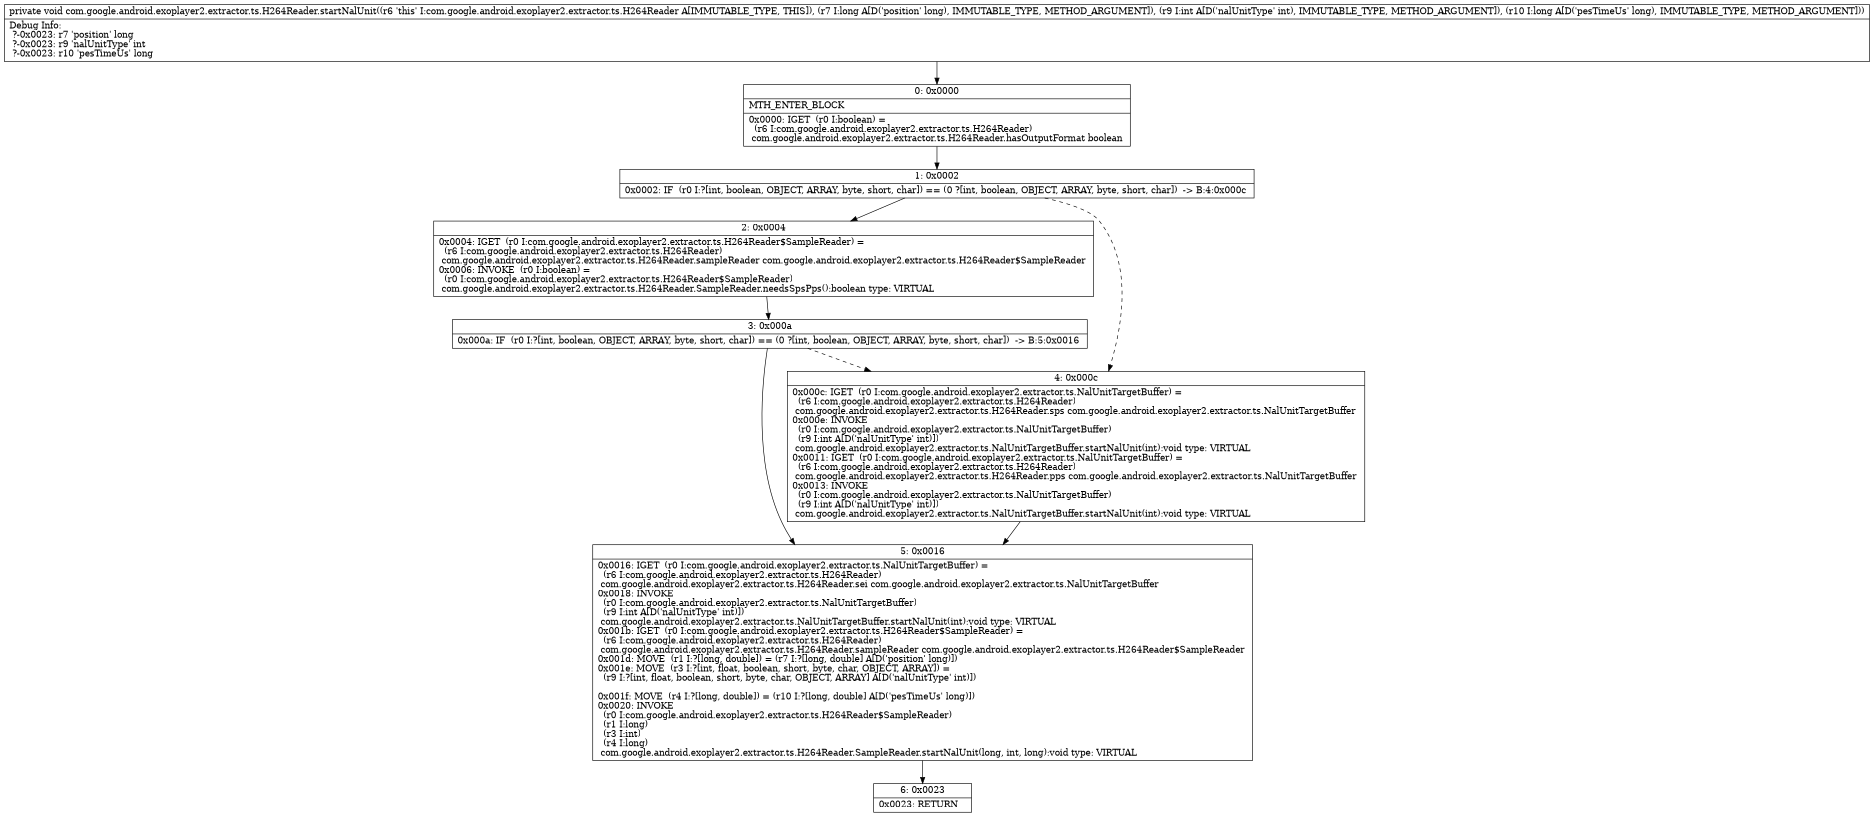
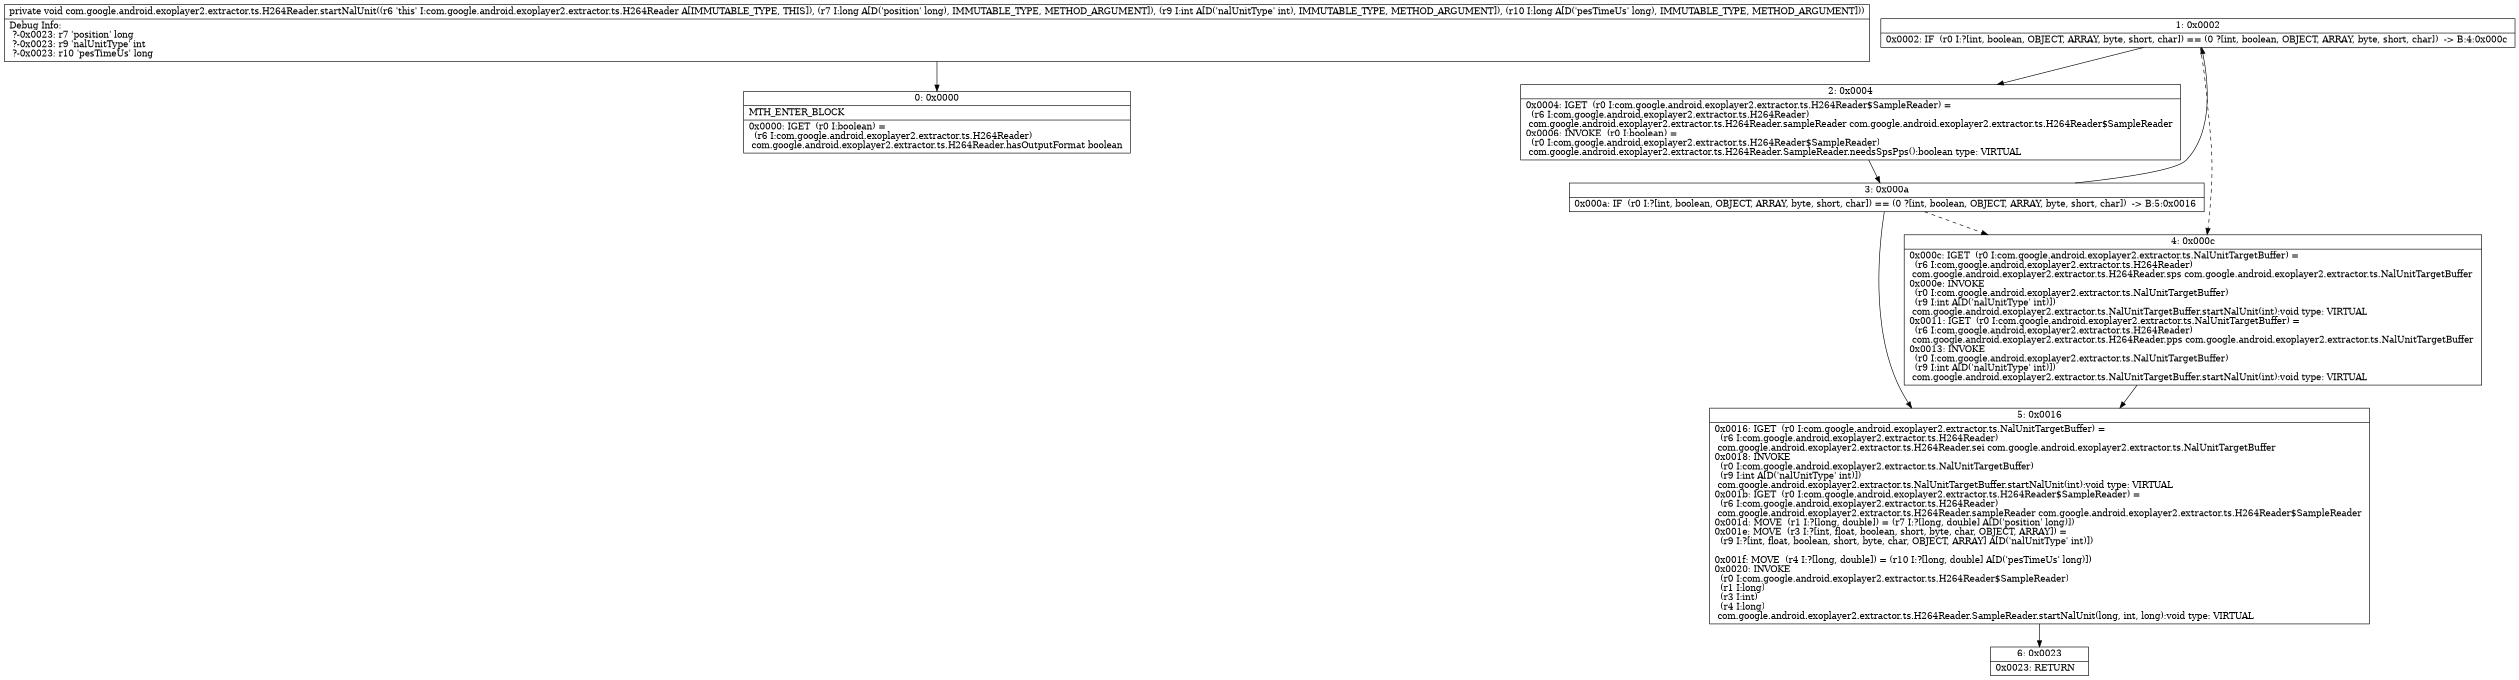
(937, 155) -> (2185, 161)
